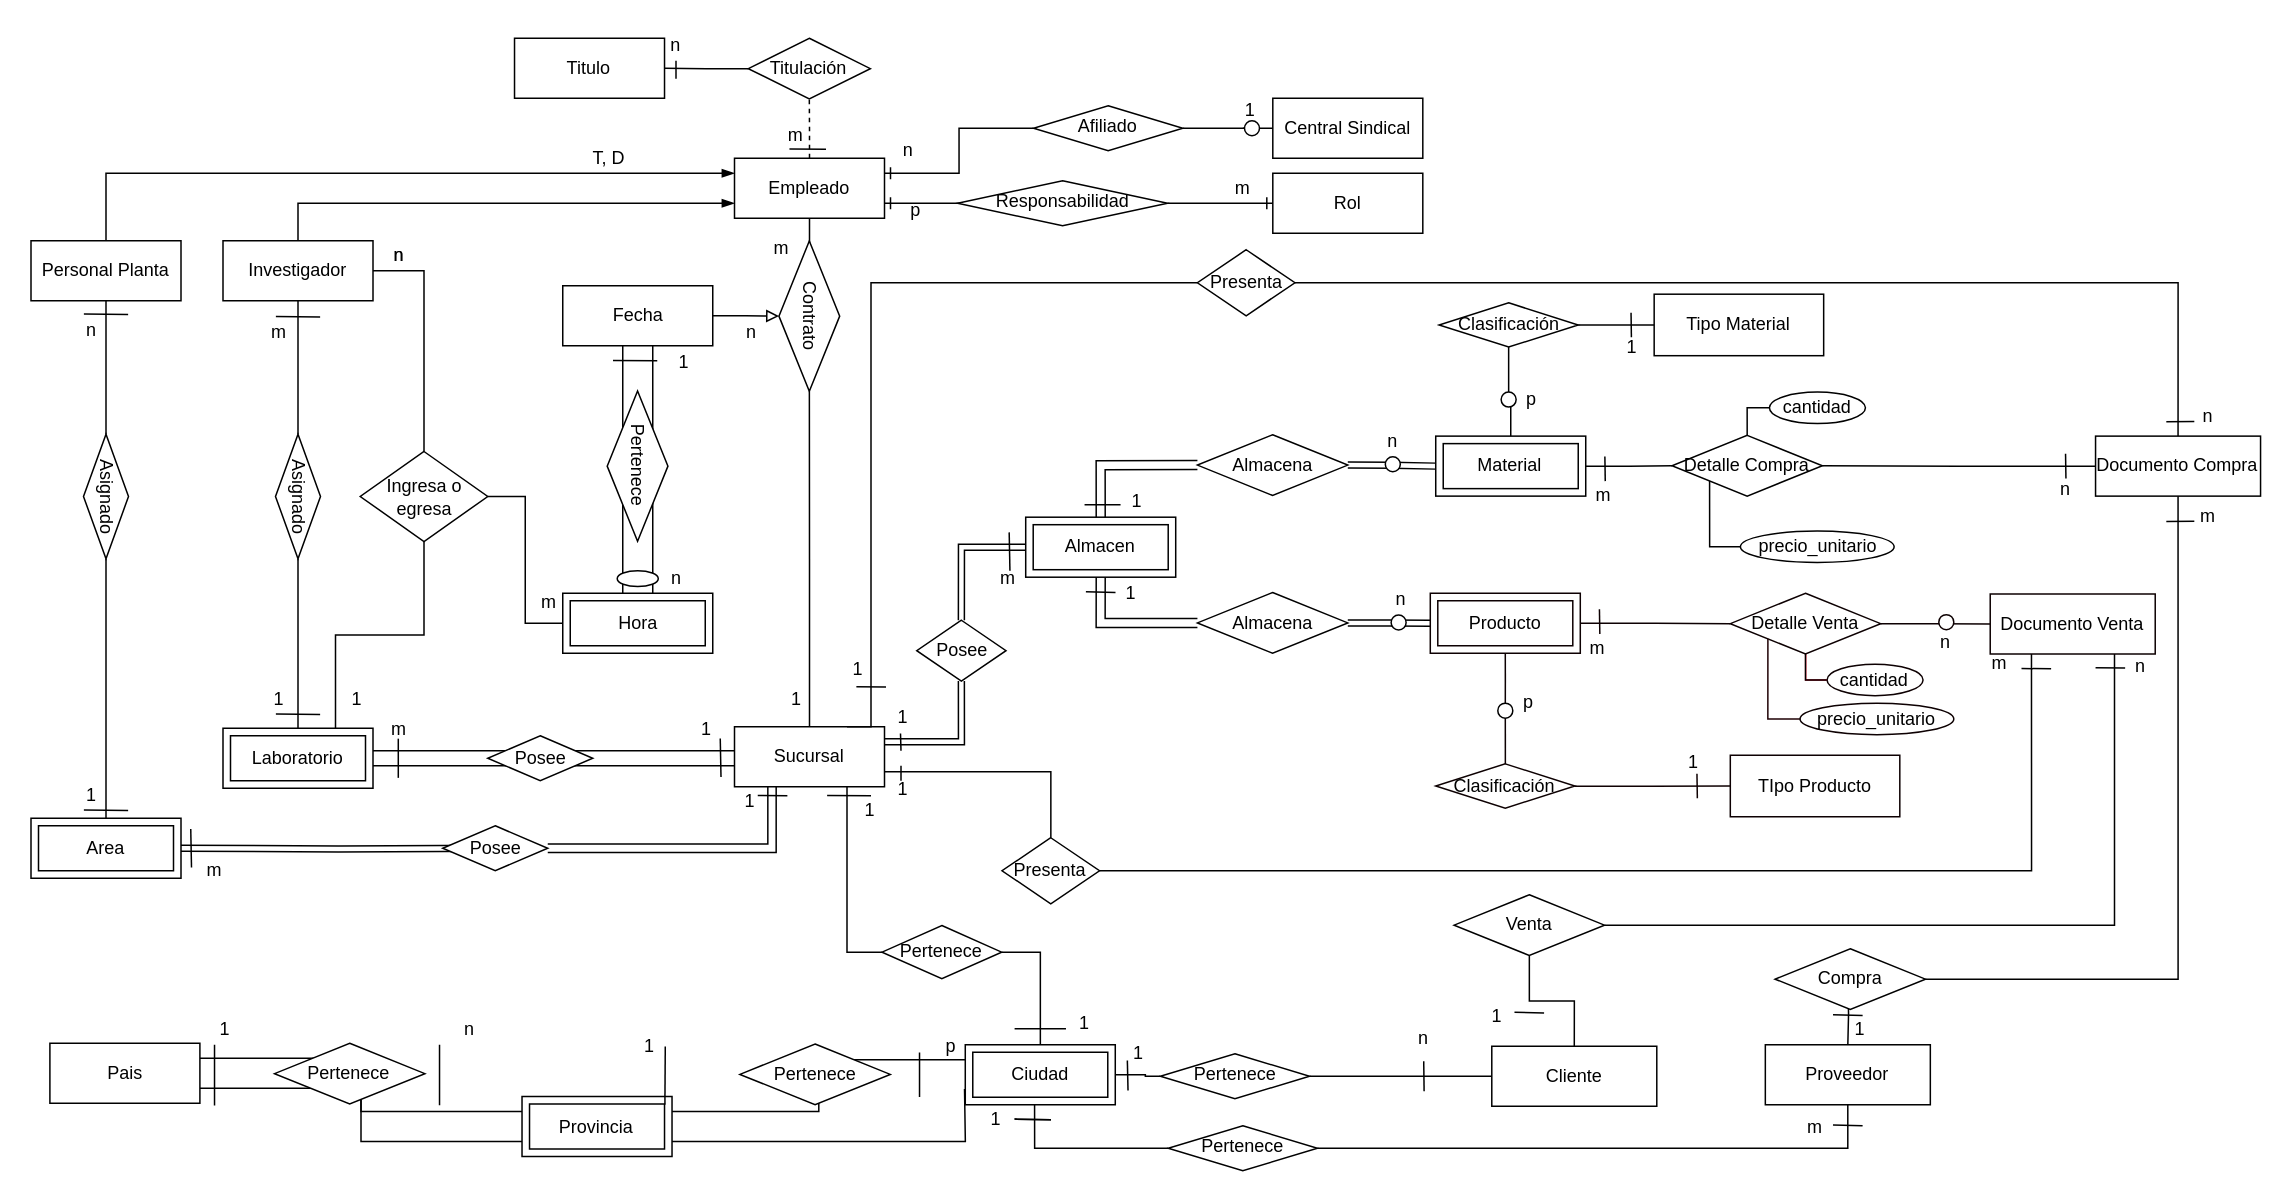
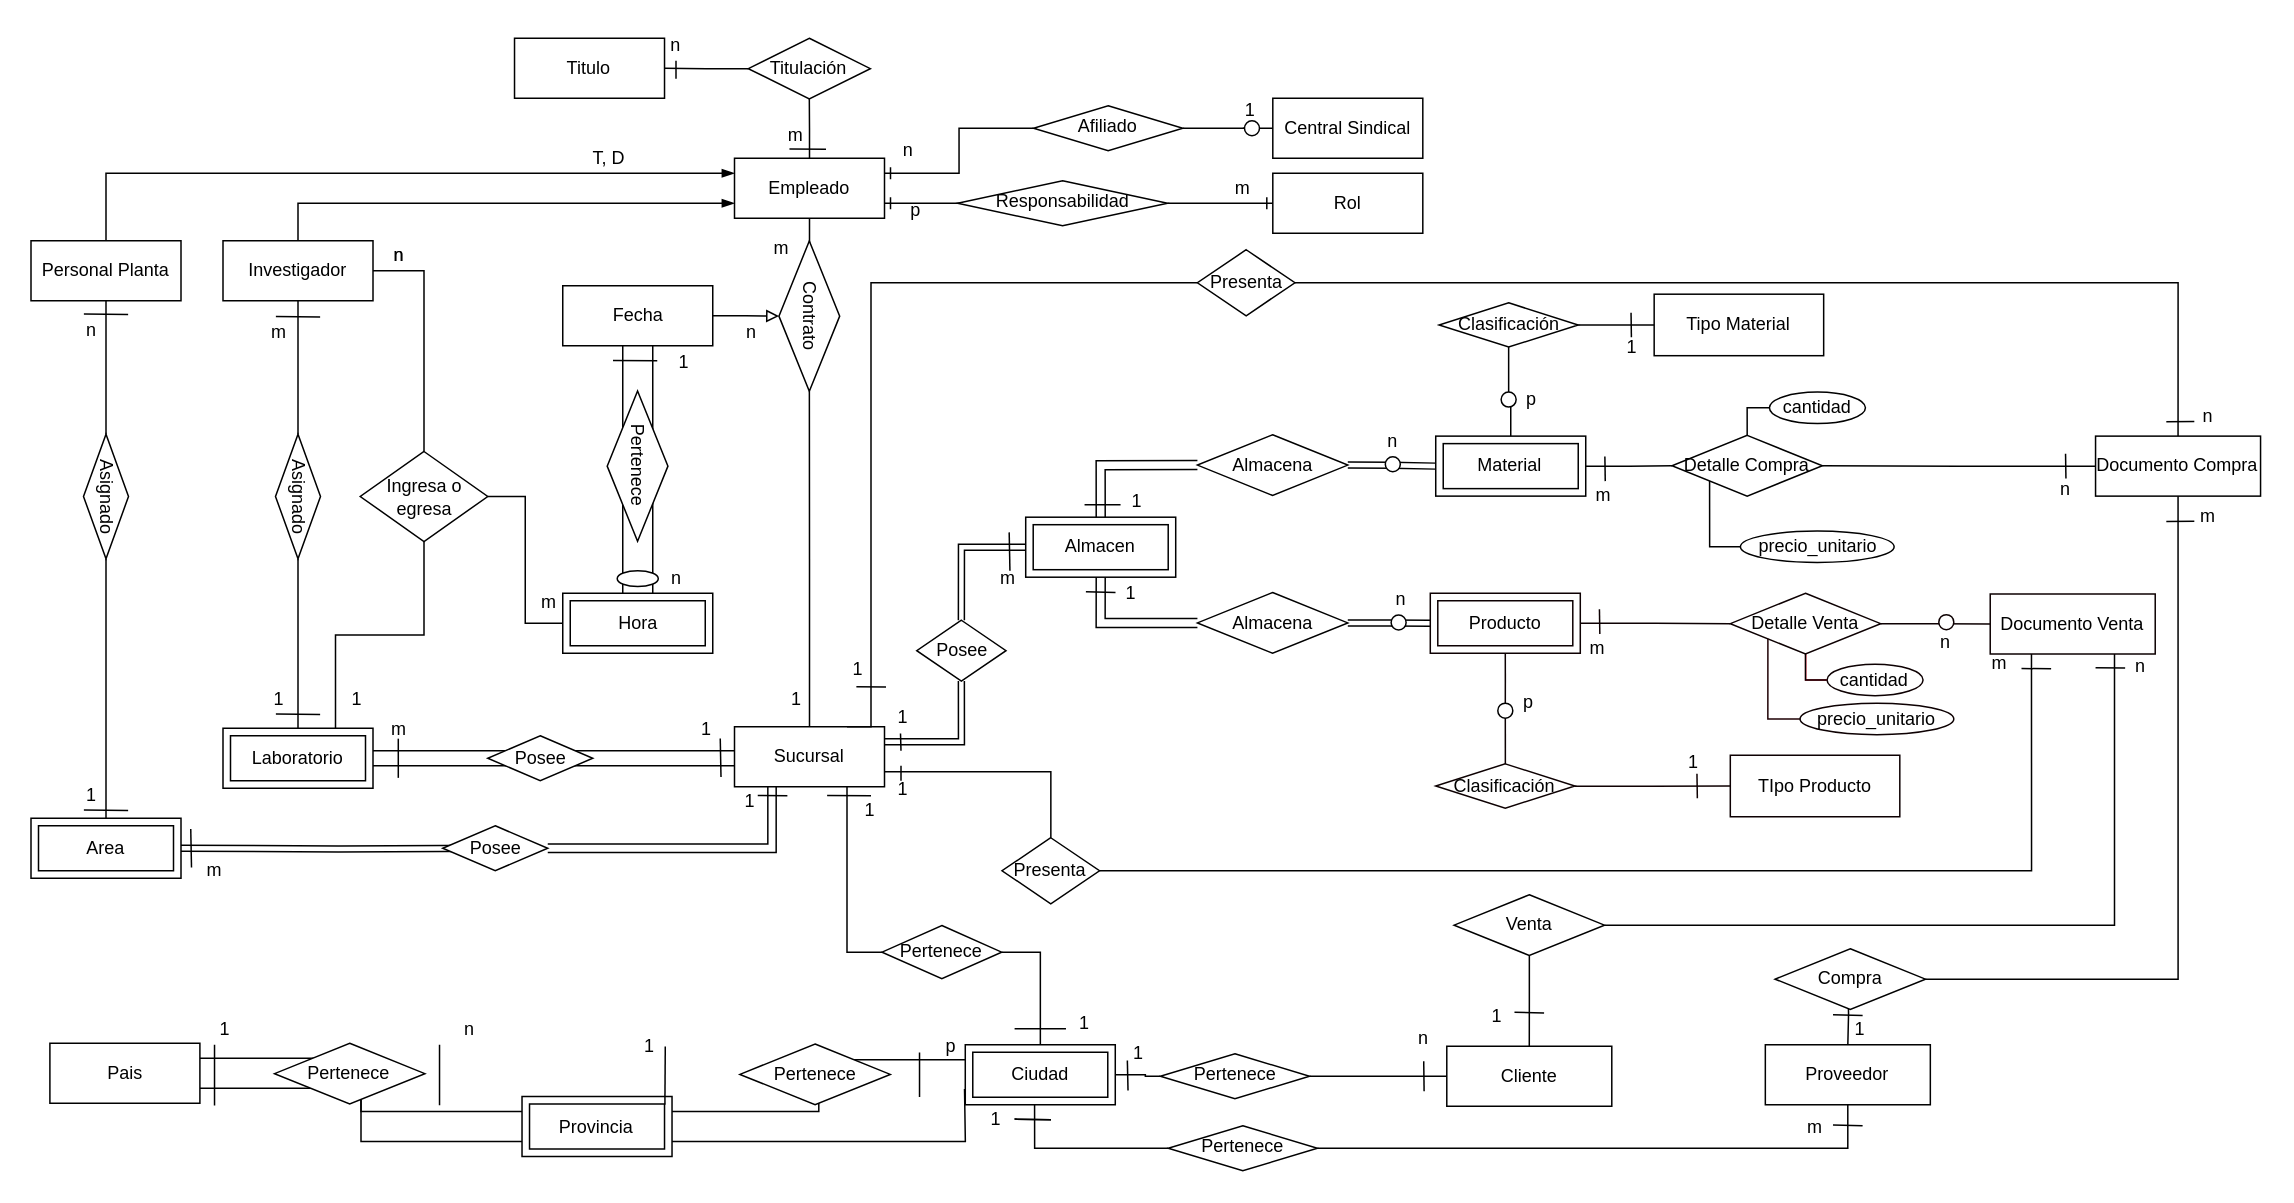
(809, 129) -> (809, 129)
(1574, 1076) -> (1529, 1076)
